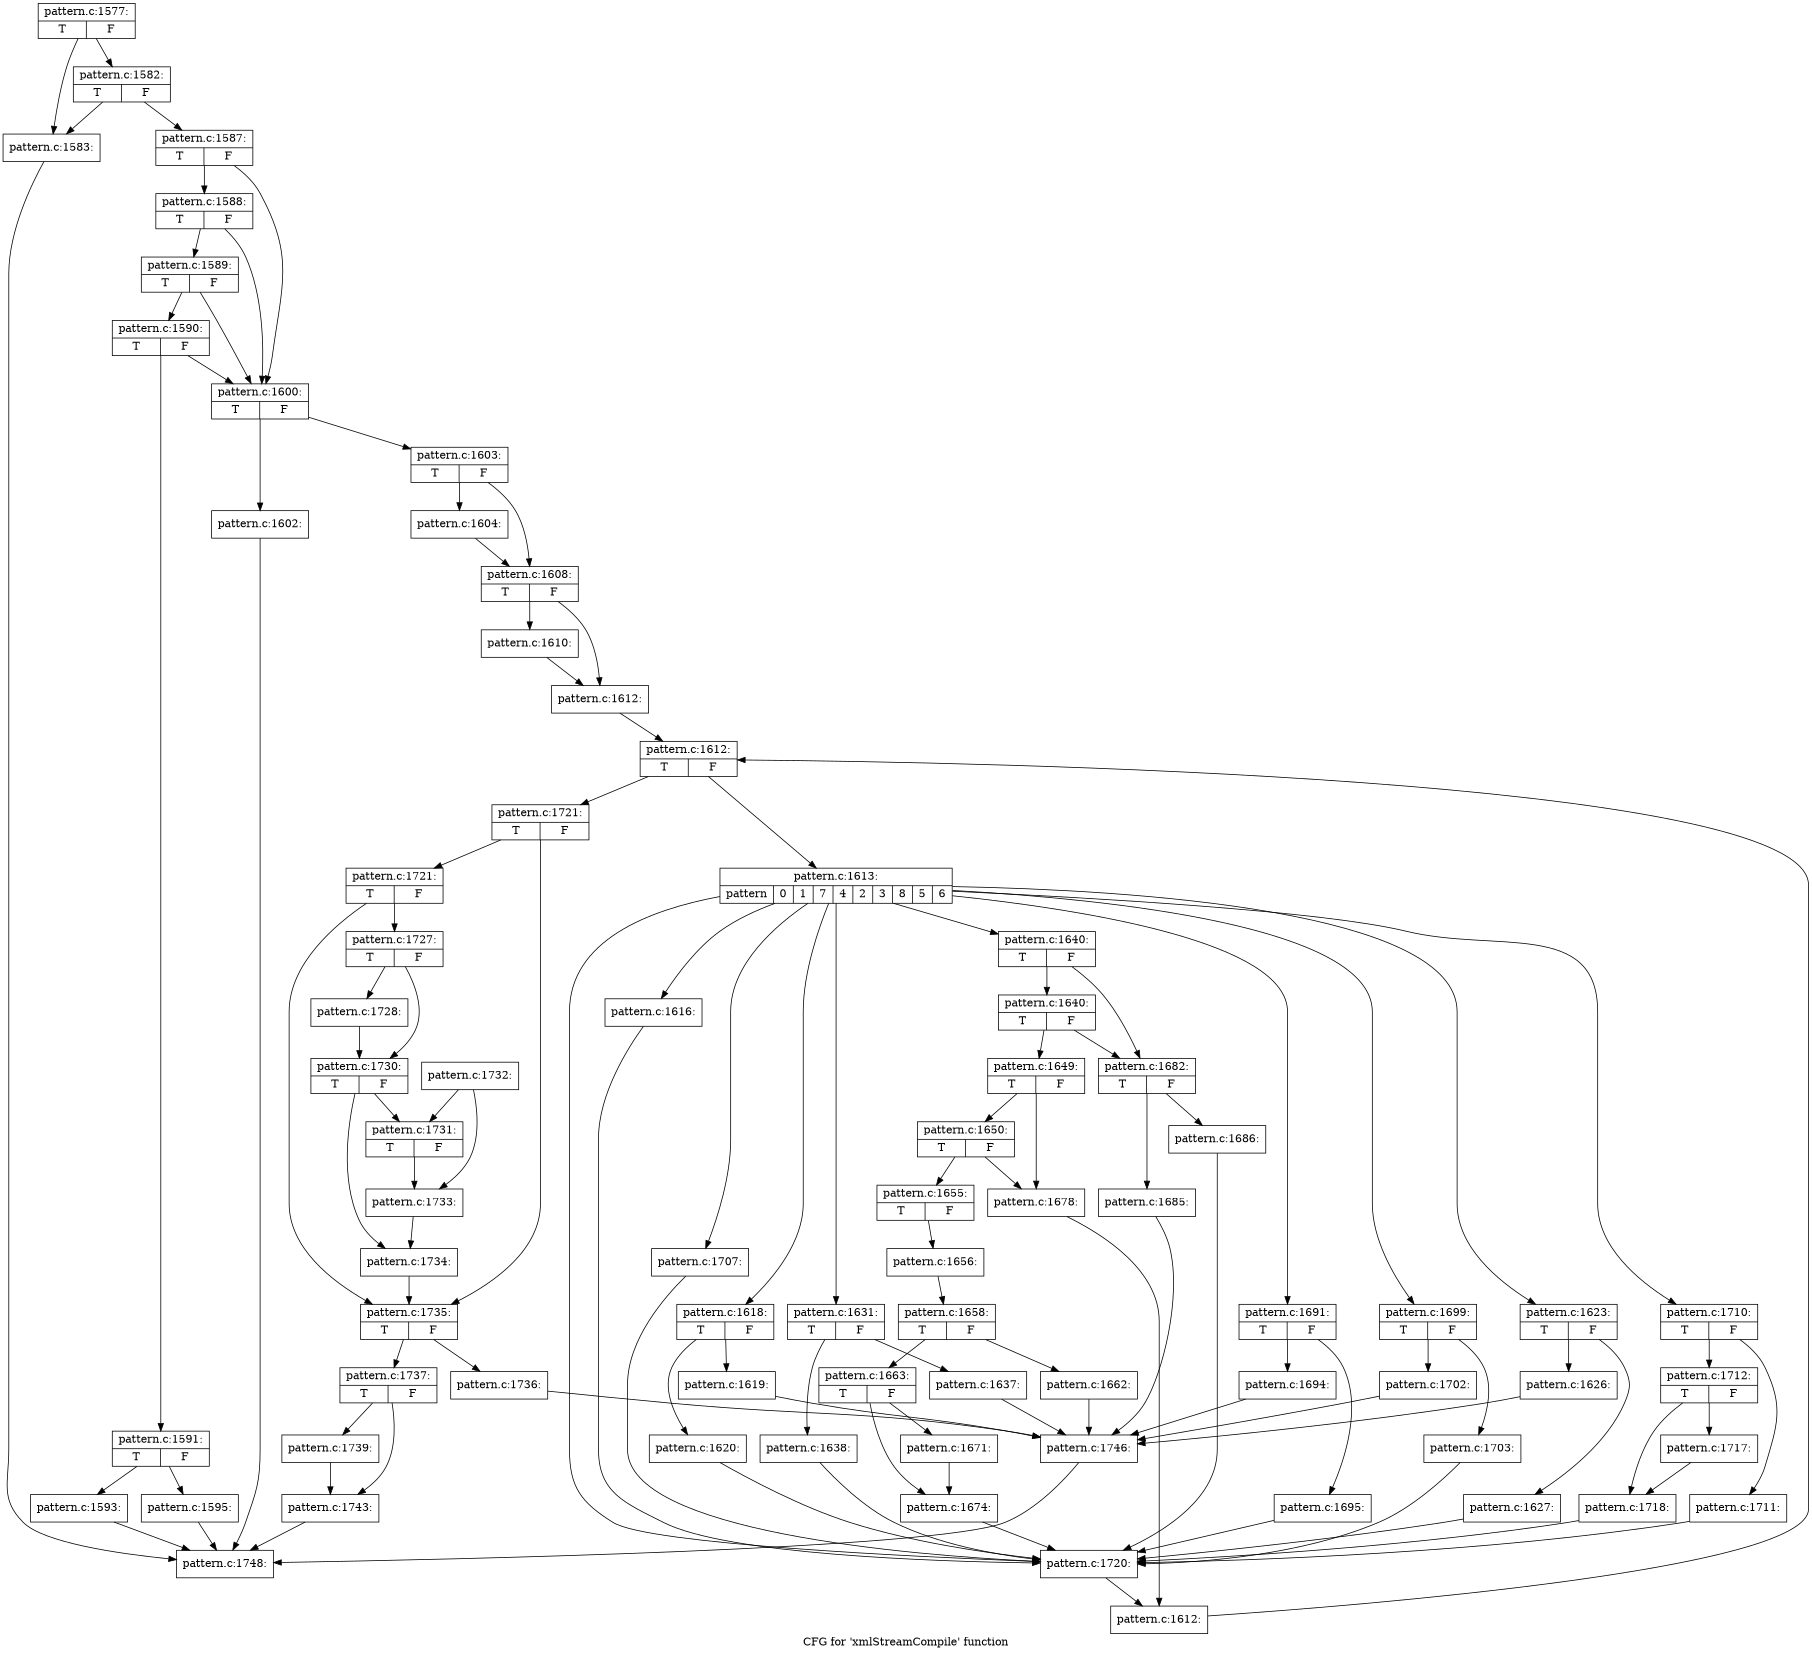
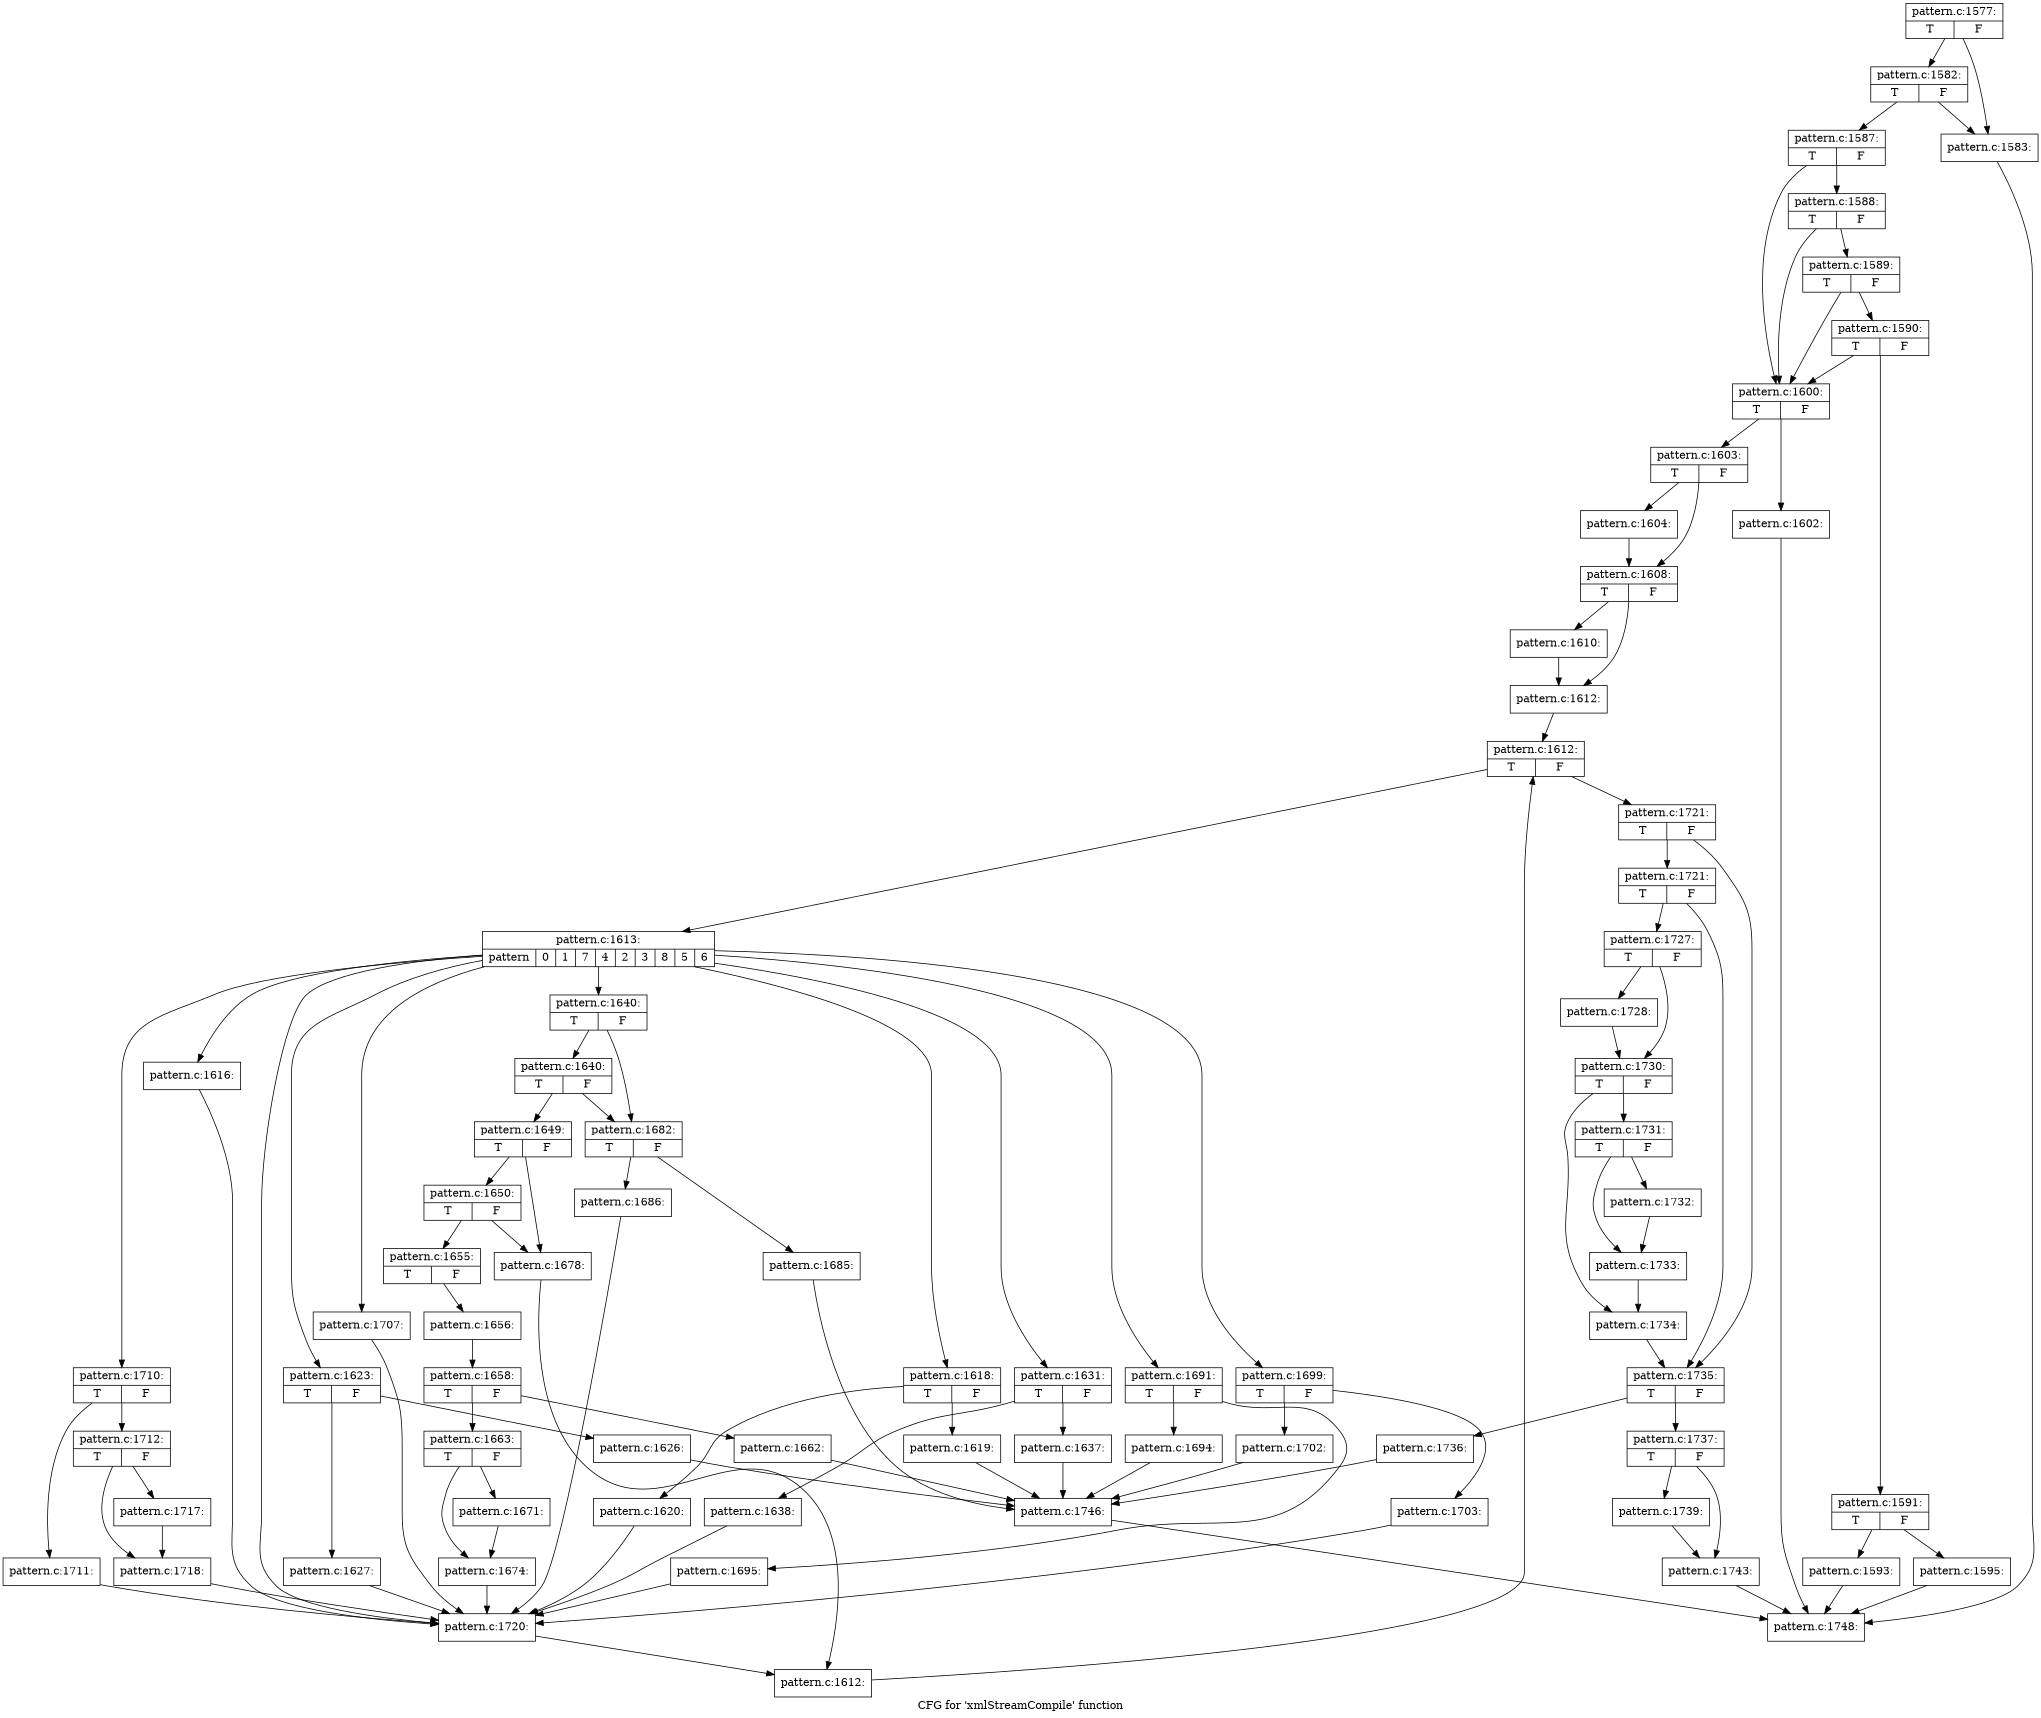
(447, 1103) -> (1637, 1169)
